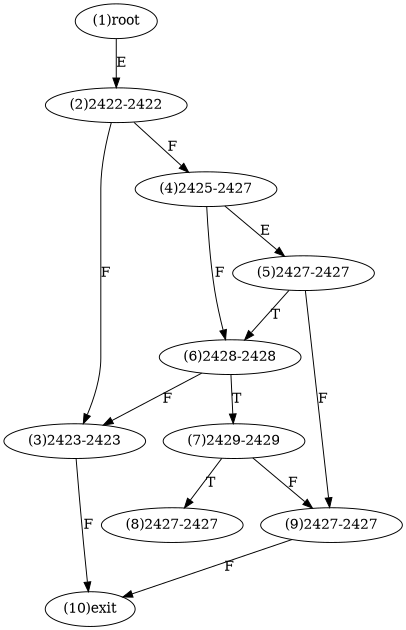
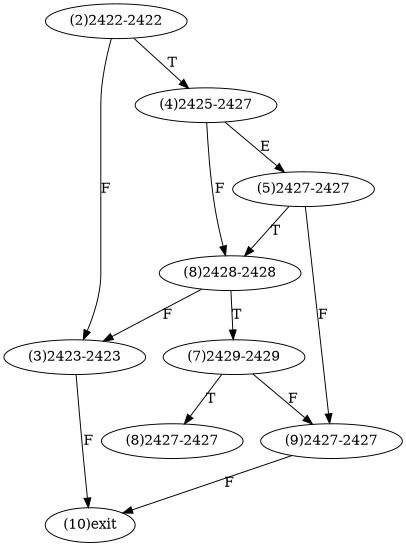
(116, 21) -> none
(172, 147) -> (172, 63)
(230, 357) -> (230, 273)
